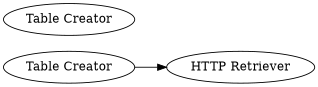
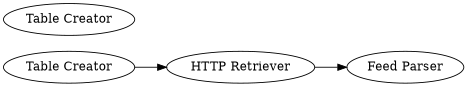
none -> (405, 67)
